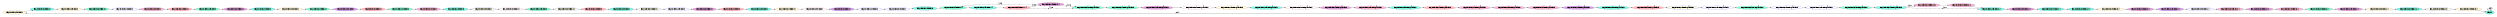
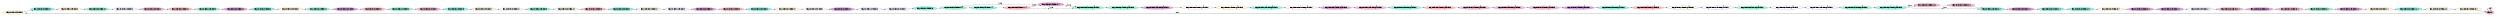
(2490, 12) -> (2490, 12)
